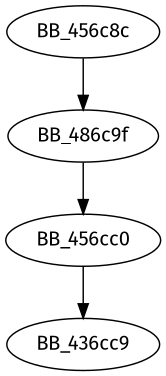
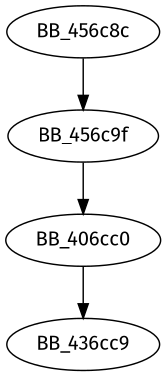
(83, 136) -> (83, 136)
(83, 240) -> (83, 240)
